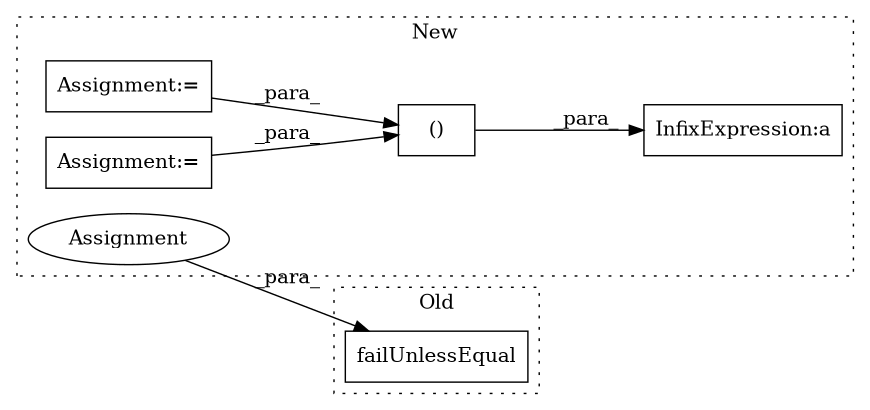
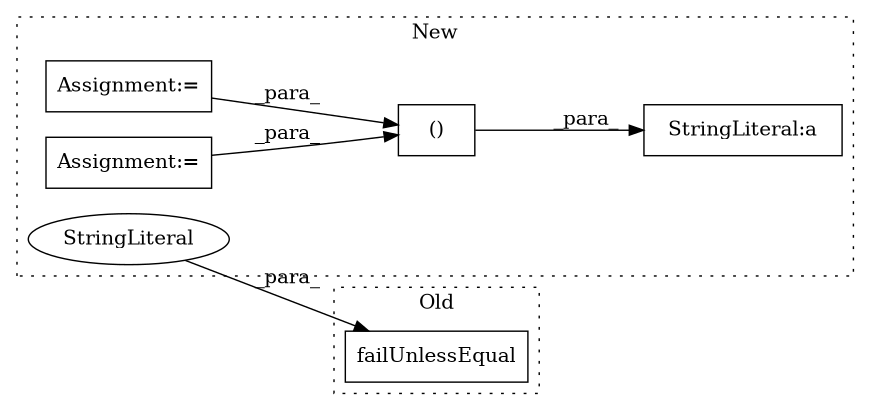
(743, 130) -> (743, 130)
(129, 239) -> (129, 239)
